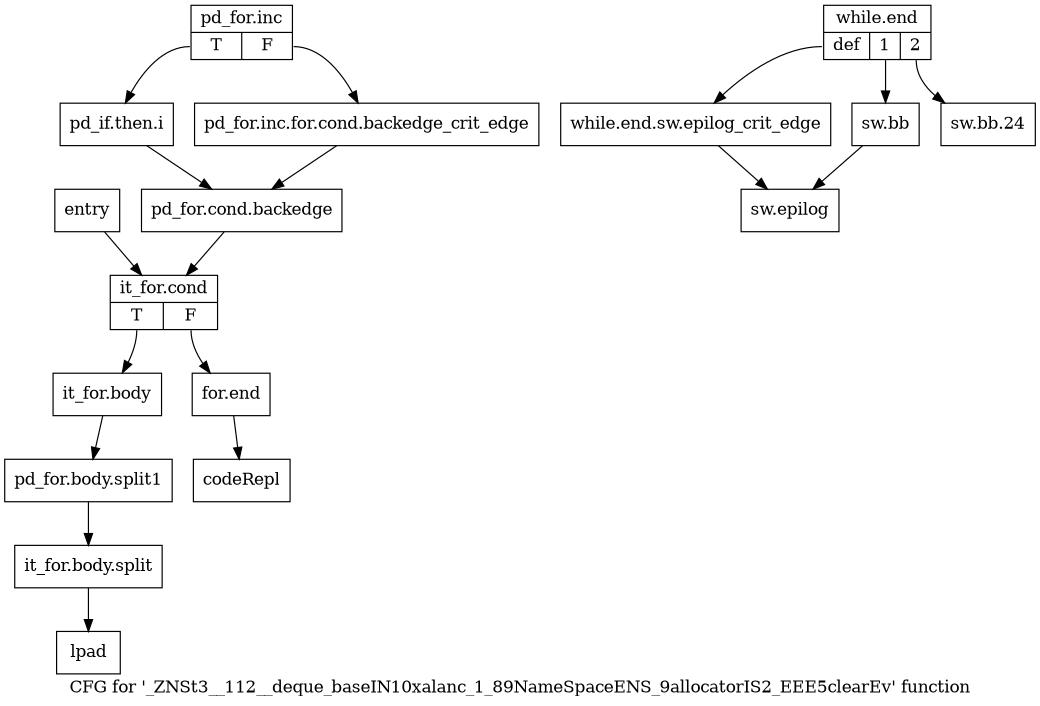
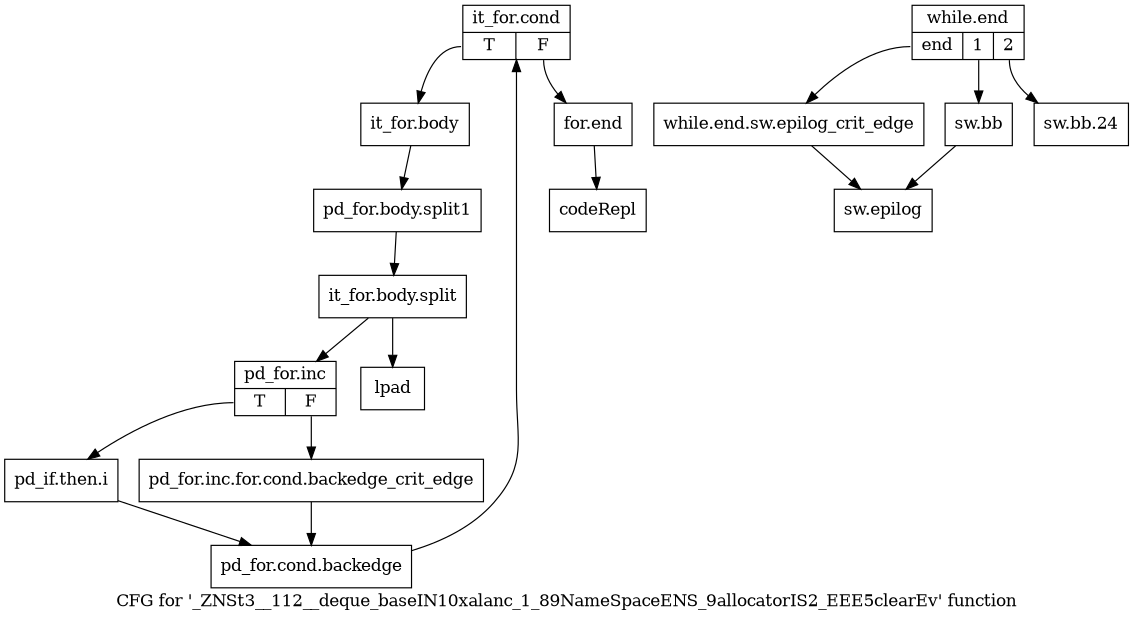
(847, 45) -> (937, 45)
(87, 210) -> none
none -> (347, 336)
